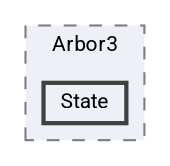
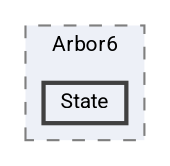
(85, 46) -> (85, 46)
